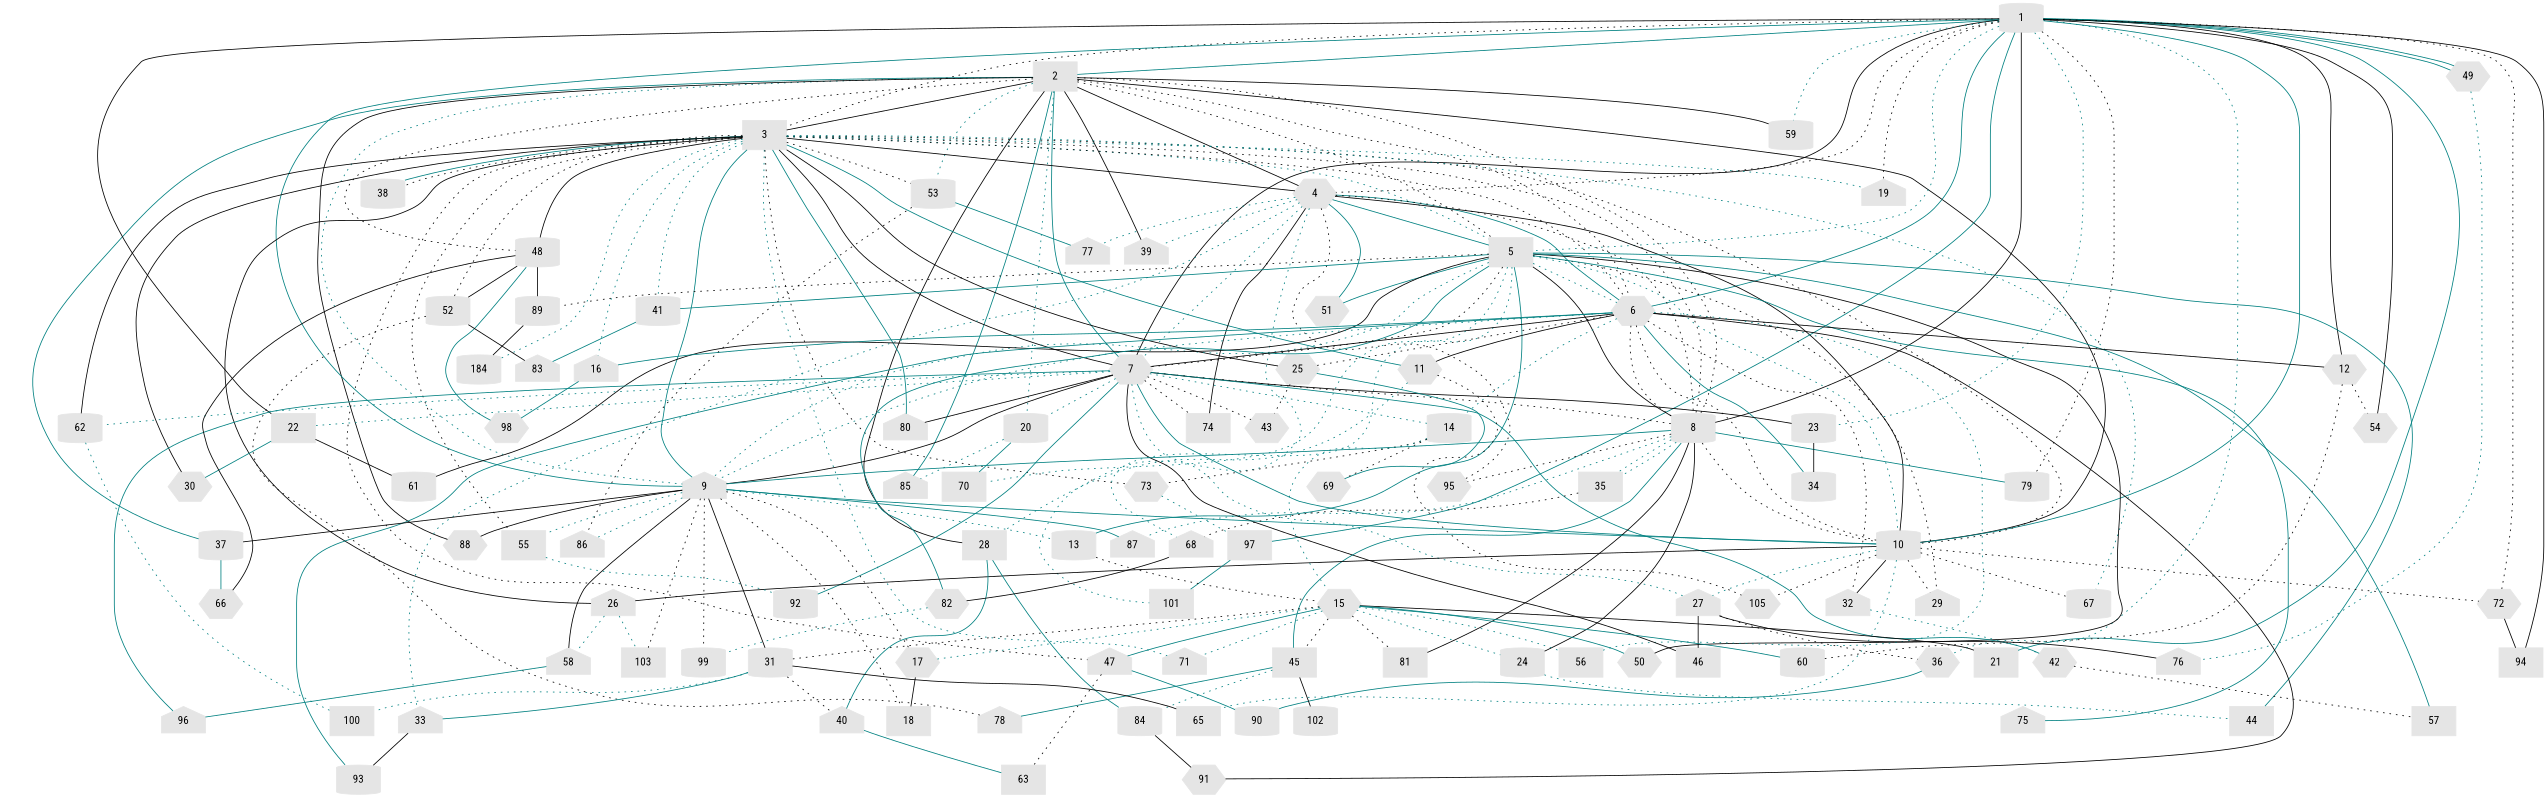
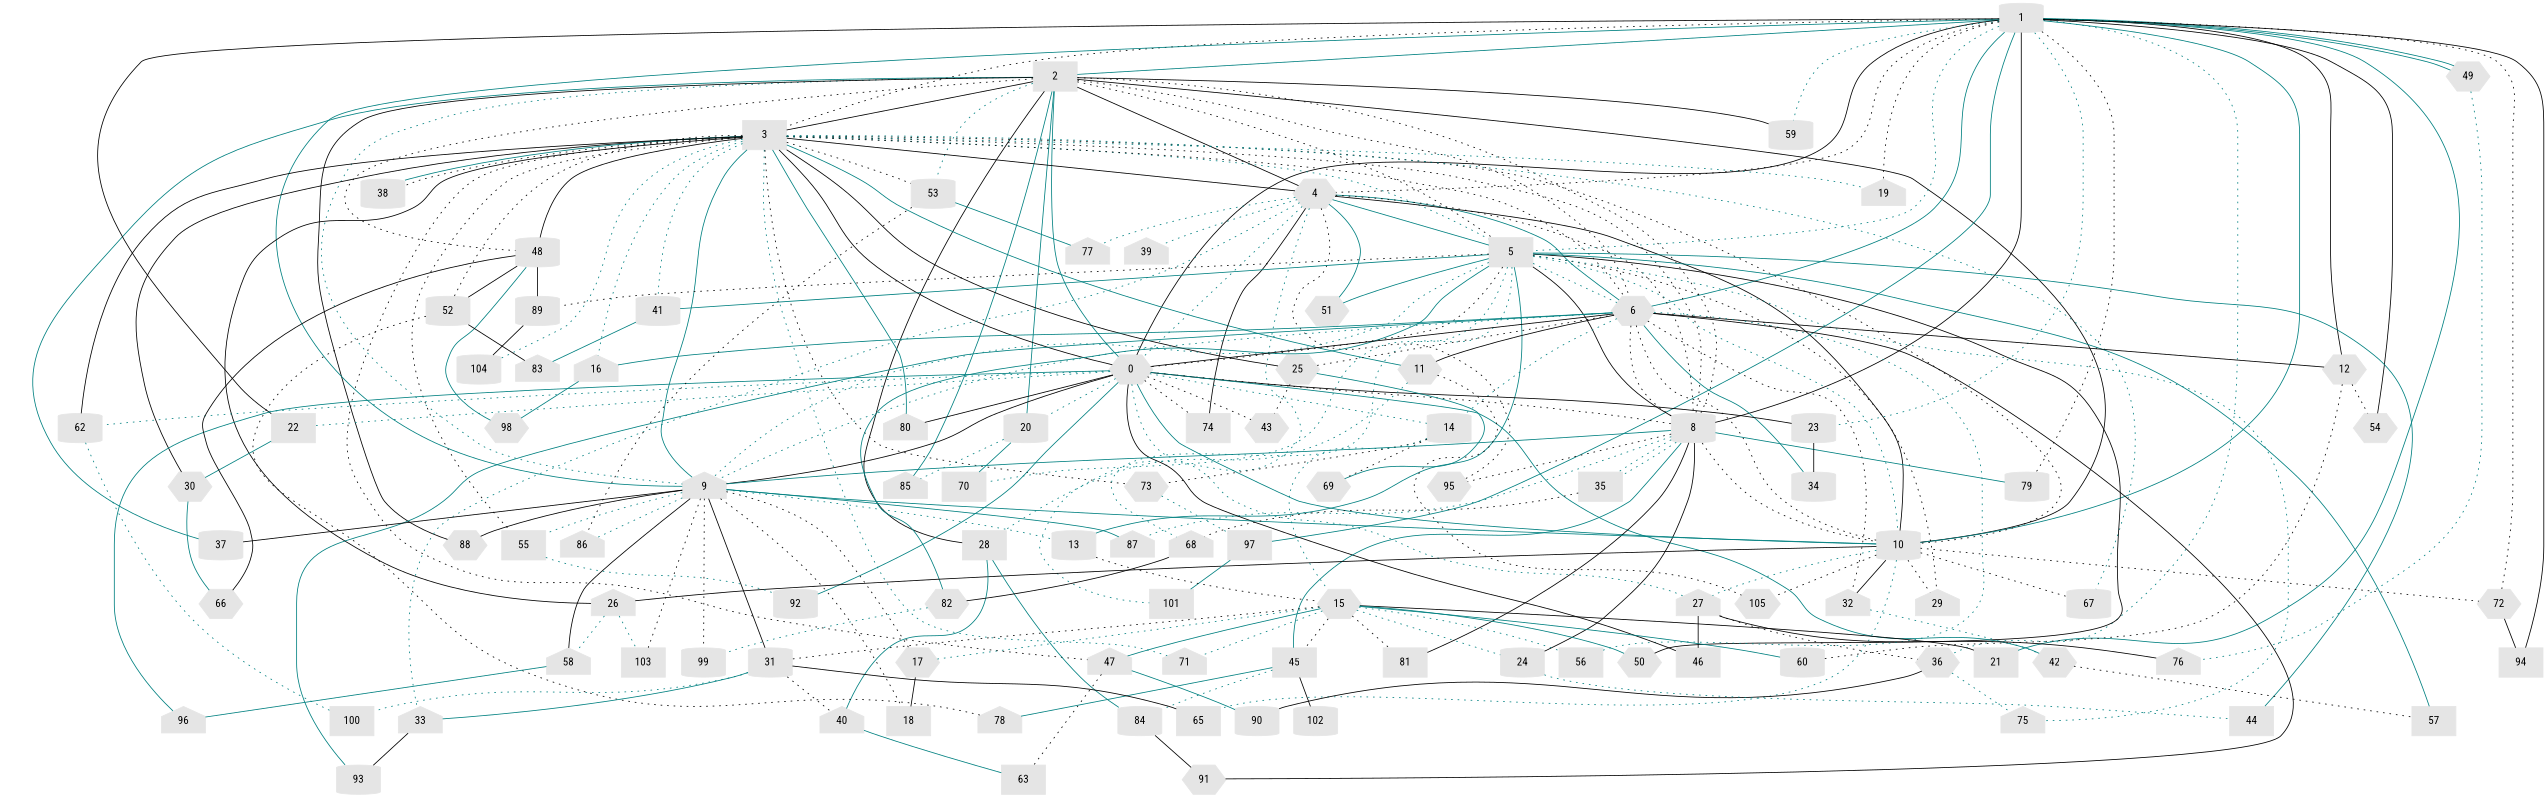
(1105, 164) -> none
(1040, 252) -> (1040, 252)
(479, 370) -> (479, 370)
(1131, 370) -> (1131, 370)
(2132, 374) -> (2132, 374)
(414, 487) -> none
(221, 575) -> (189, 548)
(1584, 689) -> (1584, 689)
none -> (1981, 693)
